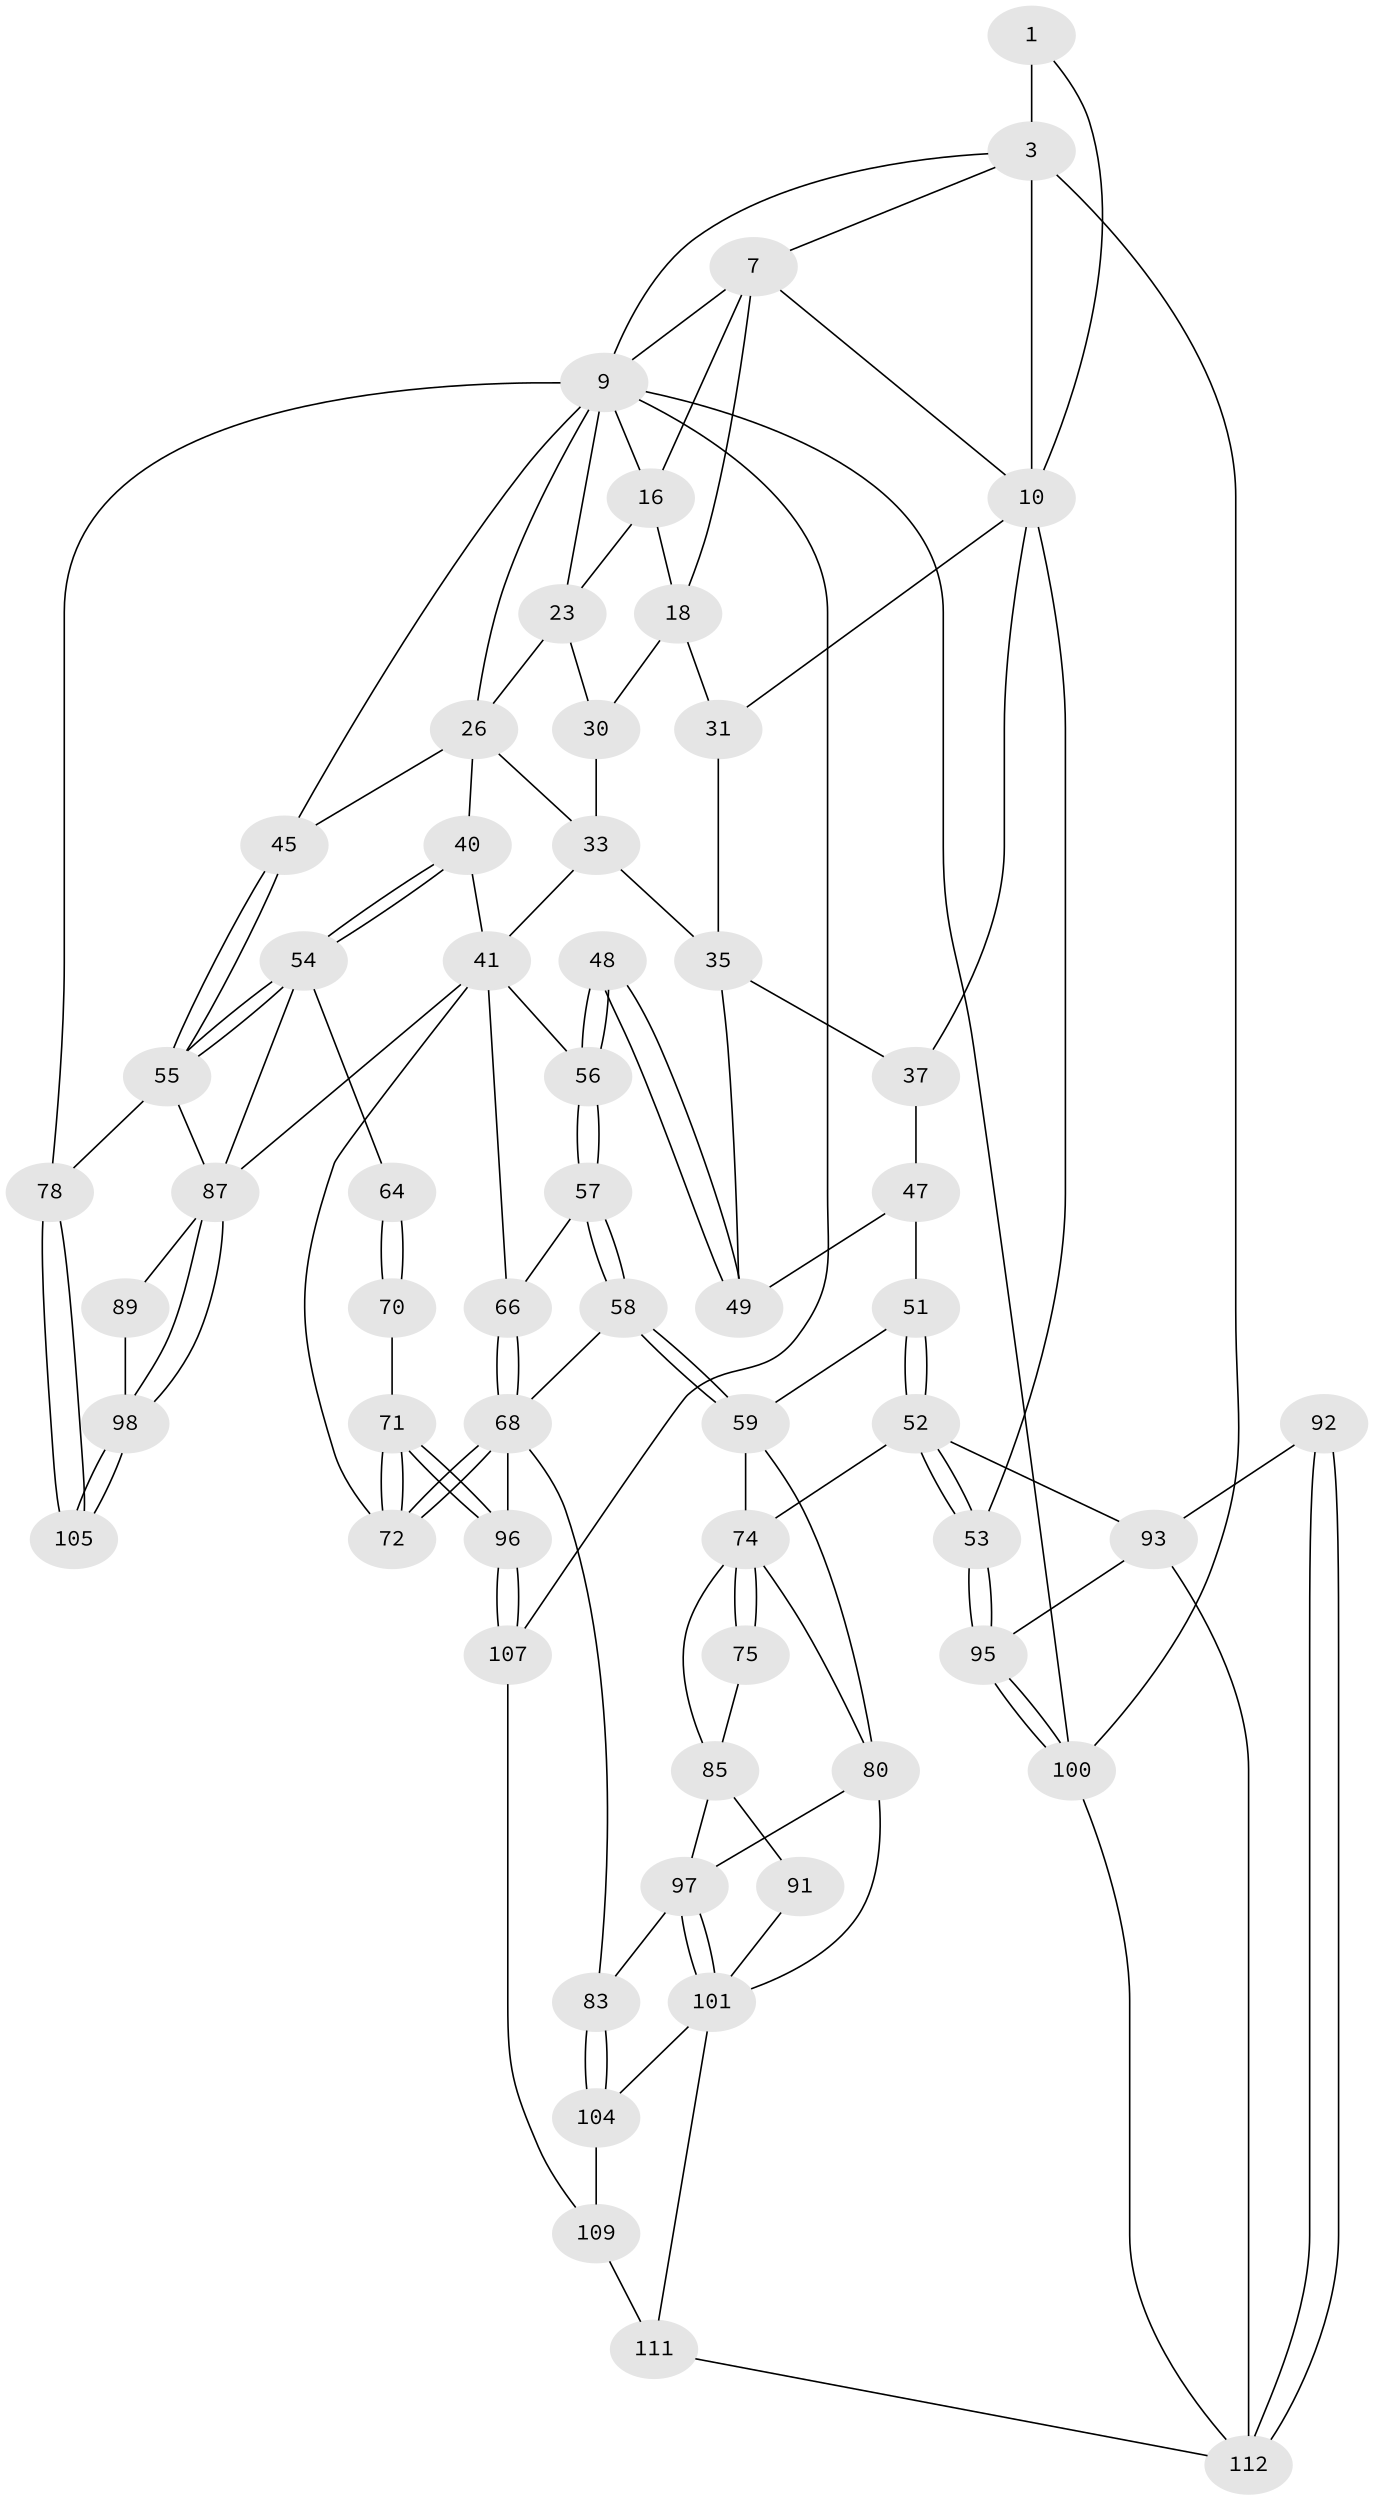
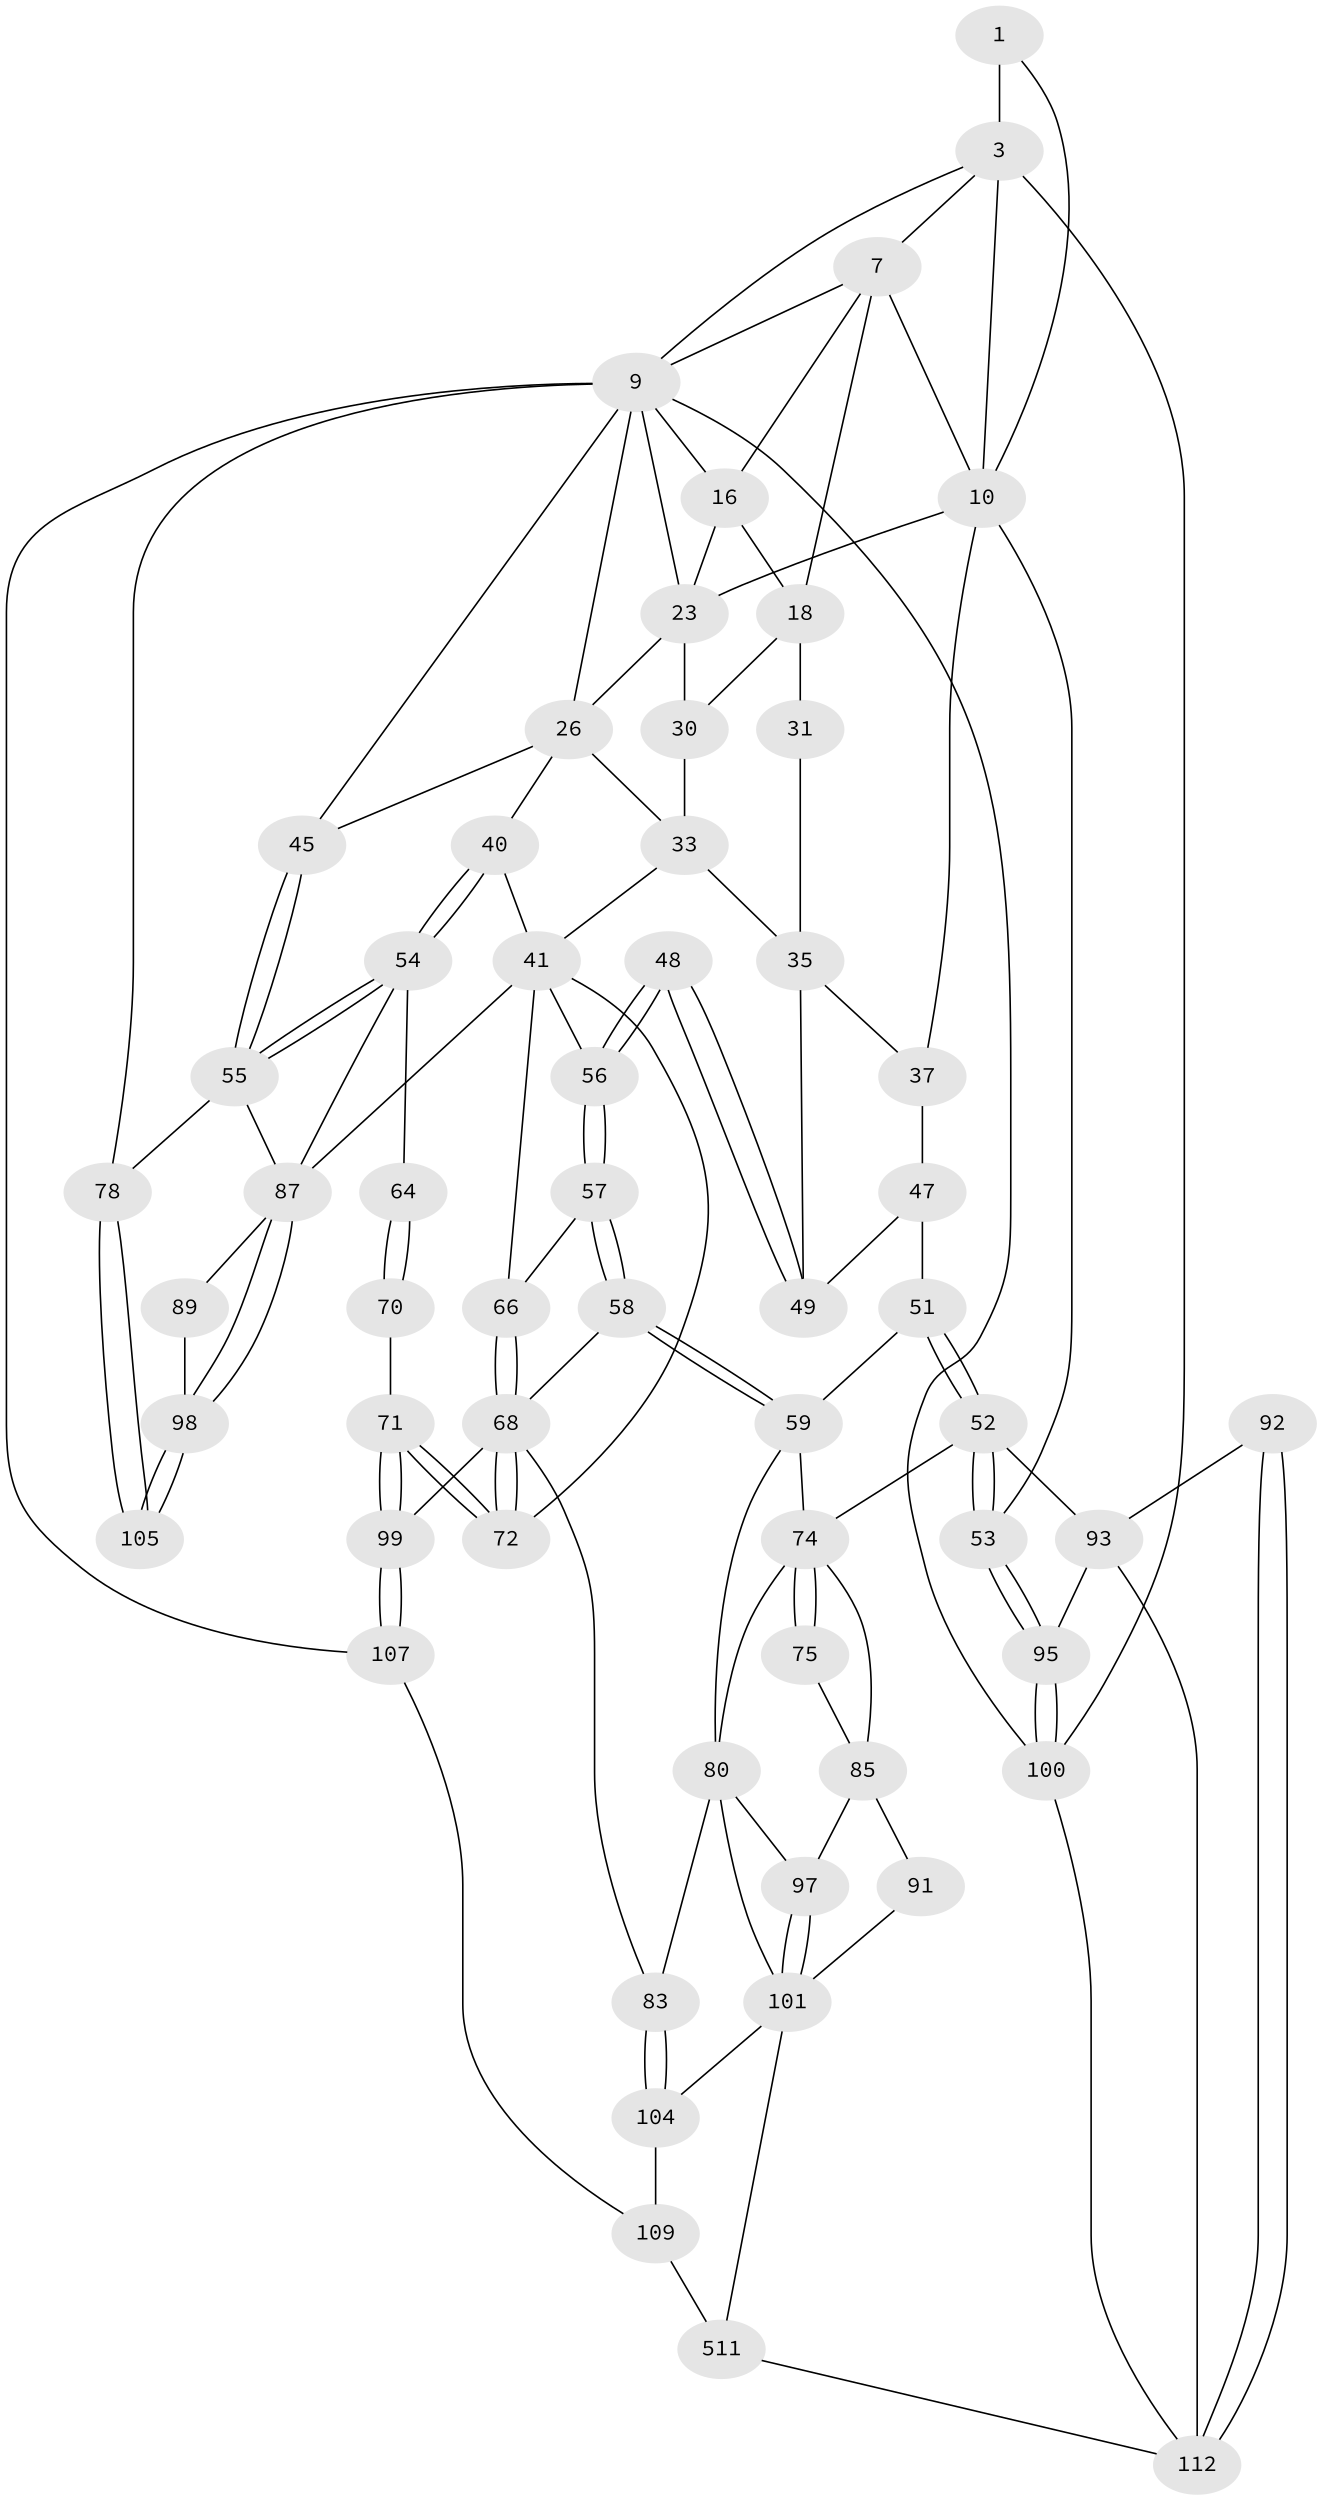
(875, 614) -> (830, 551)
(508, 1539) -> (390, 1539)
(640, 1944) -> (686, 1887)
(654, 2349) -> (722, 2349)
